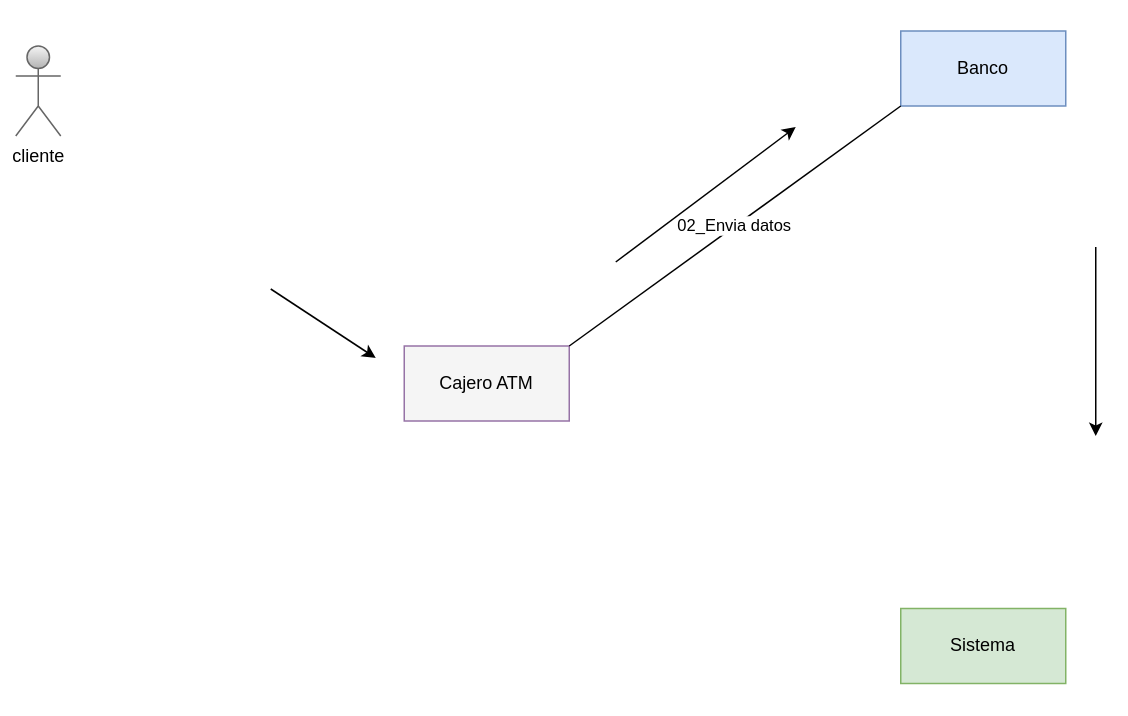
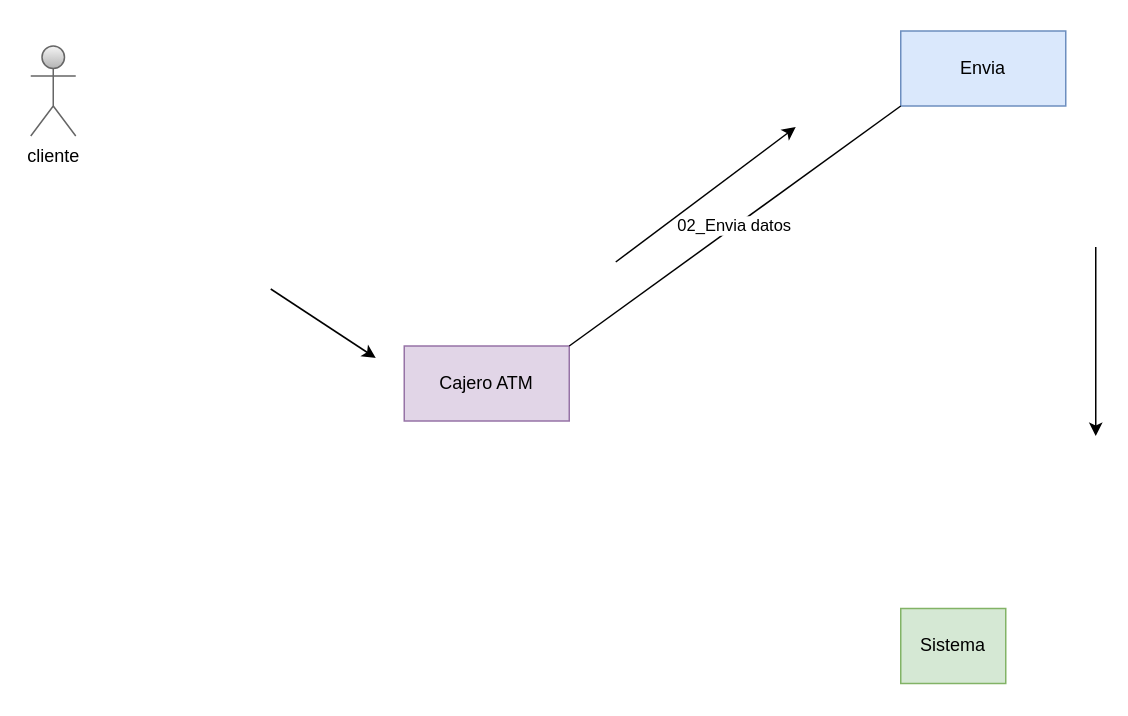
(983, 68) -> (983, 68)
(38, 91) -> (53, 91)
(487, 383) -> (487, 383)
(983, 646) -> (953, 646)
